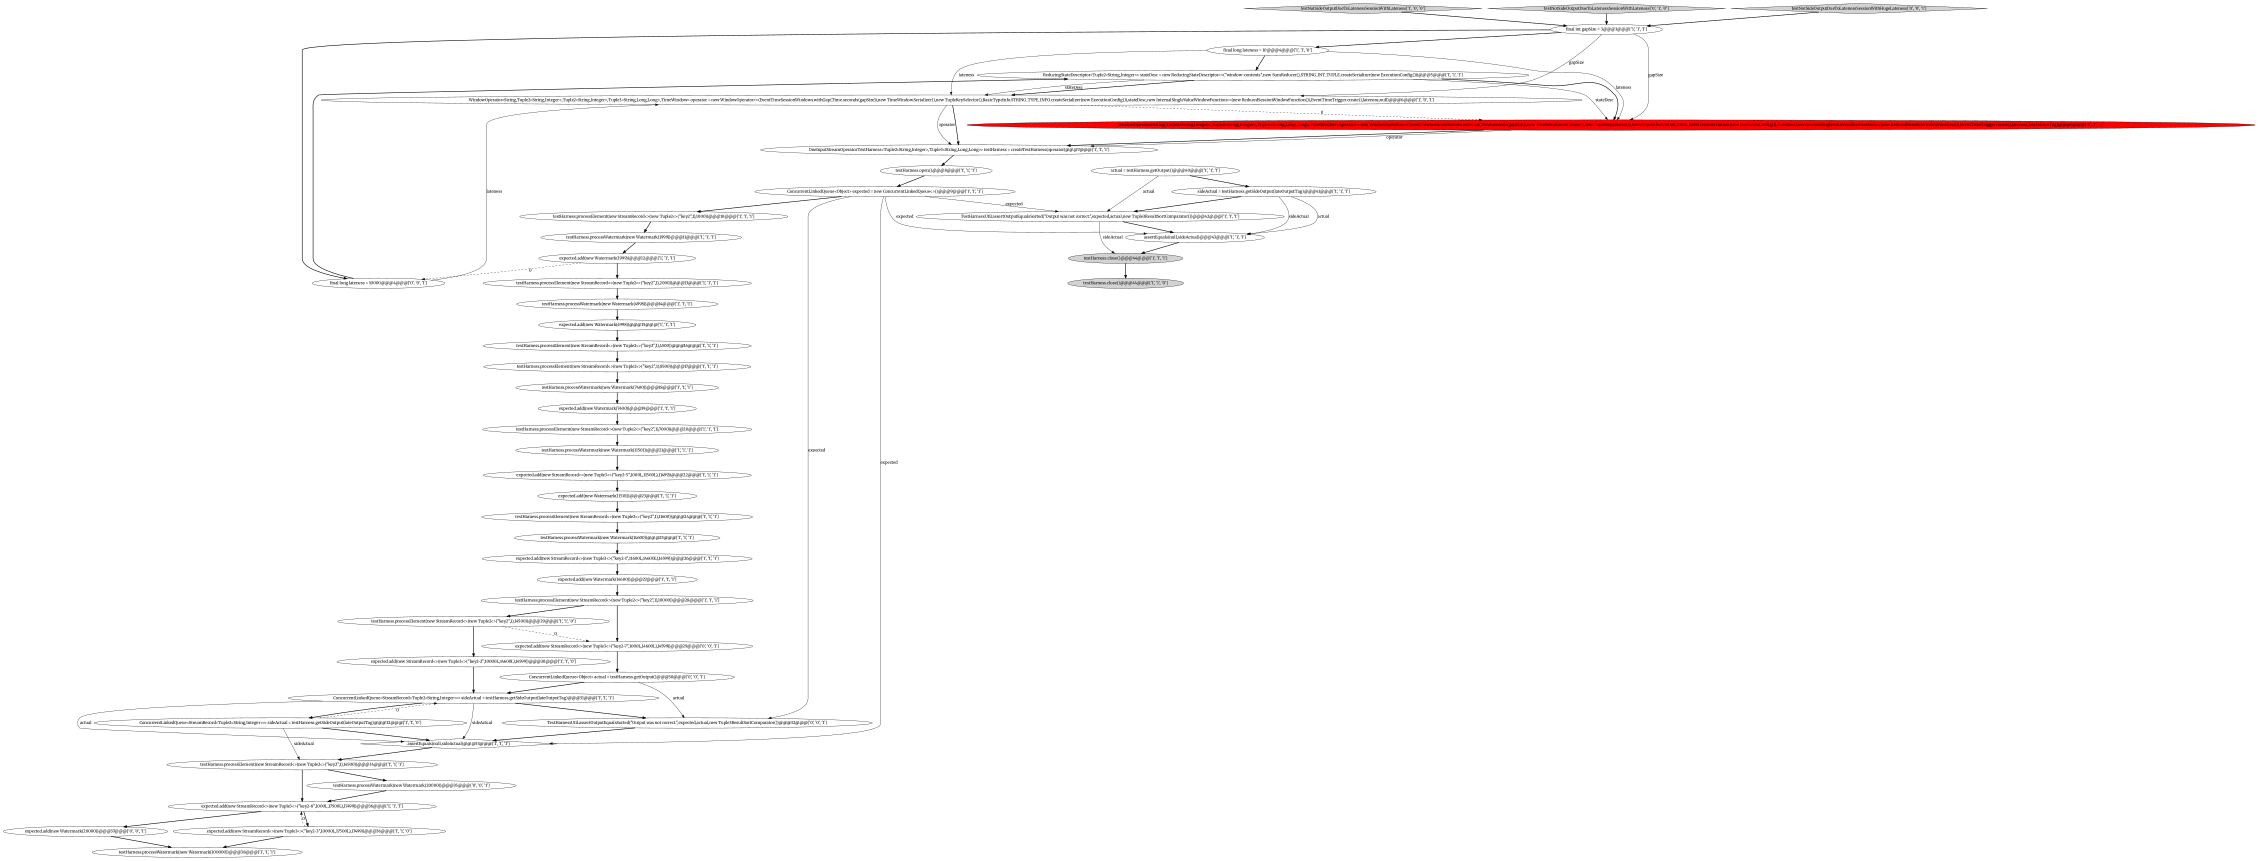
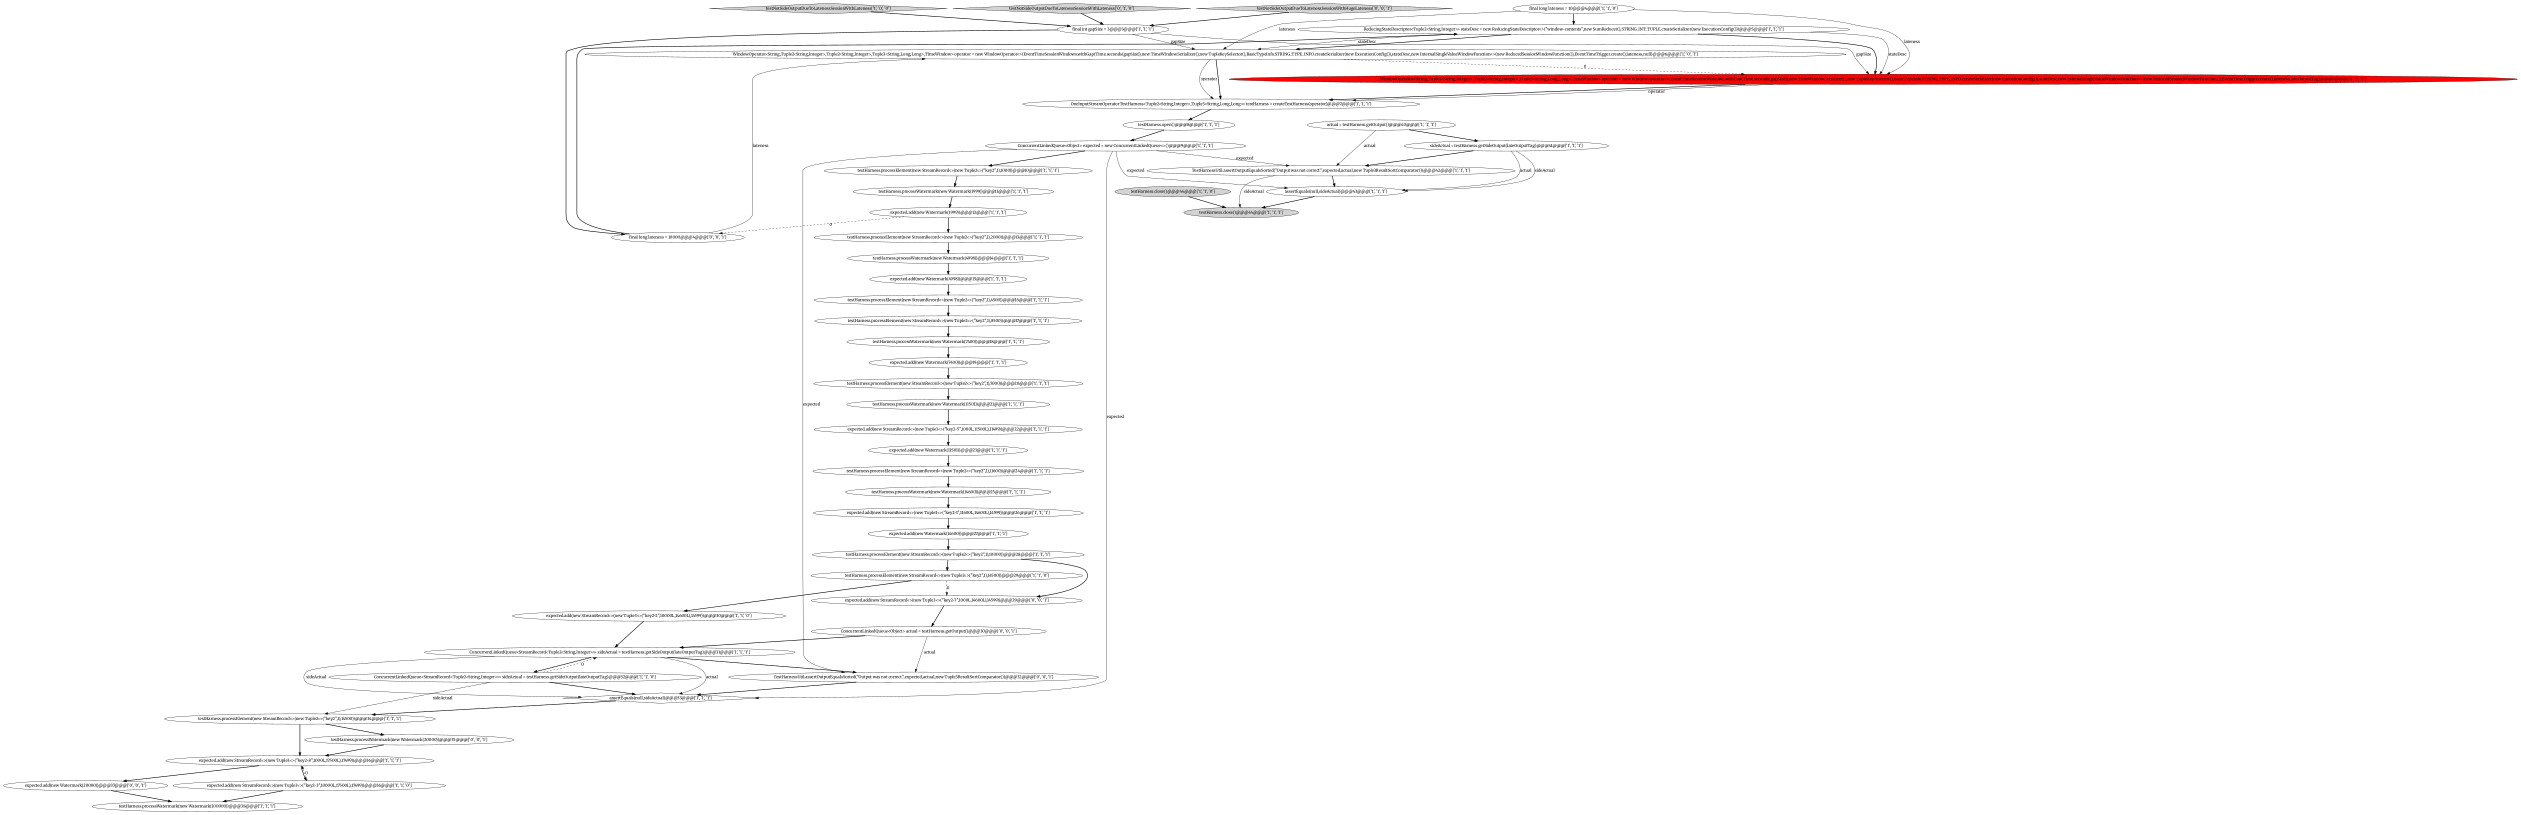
(1440, 40) -> none
(1126, 269) -> (1206, 202)
